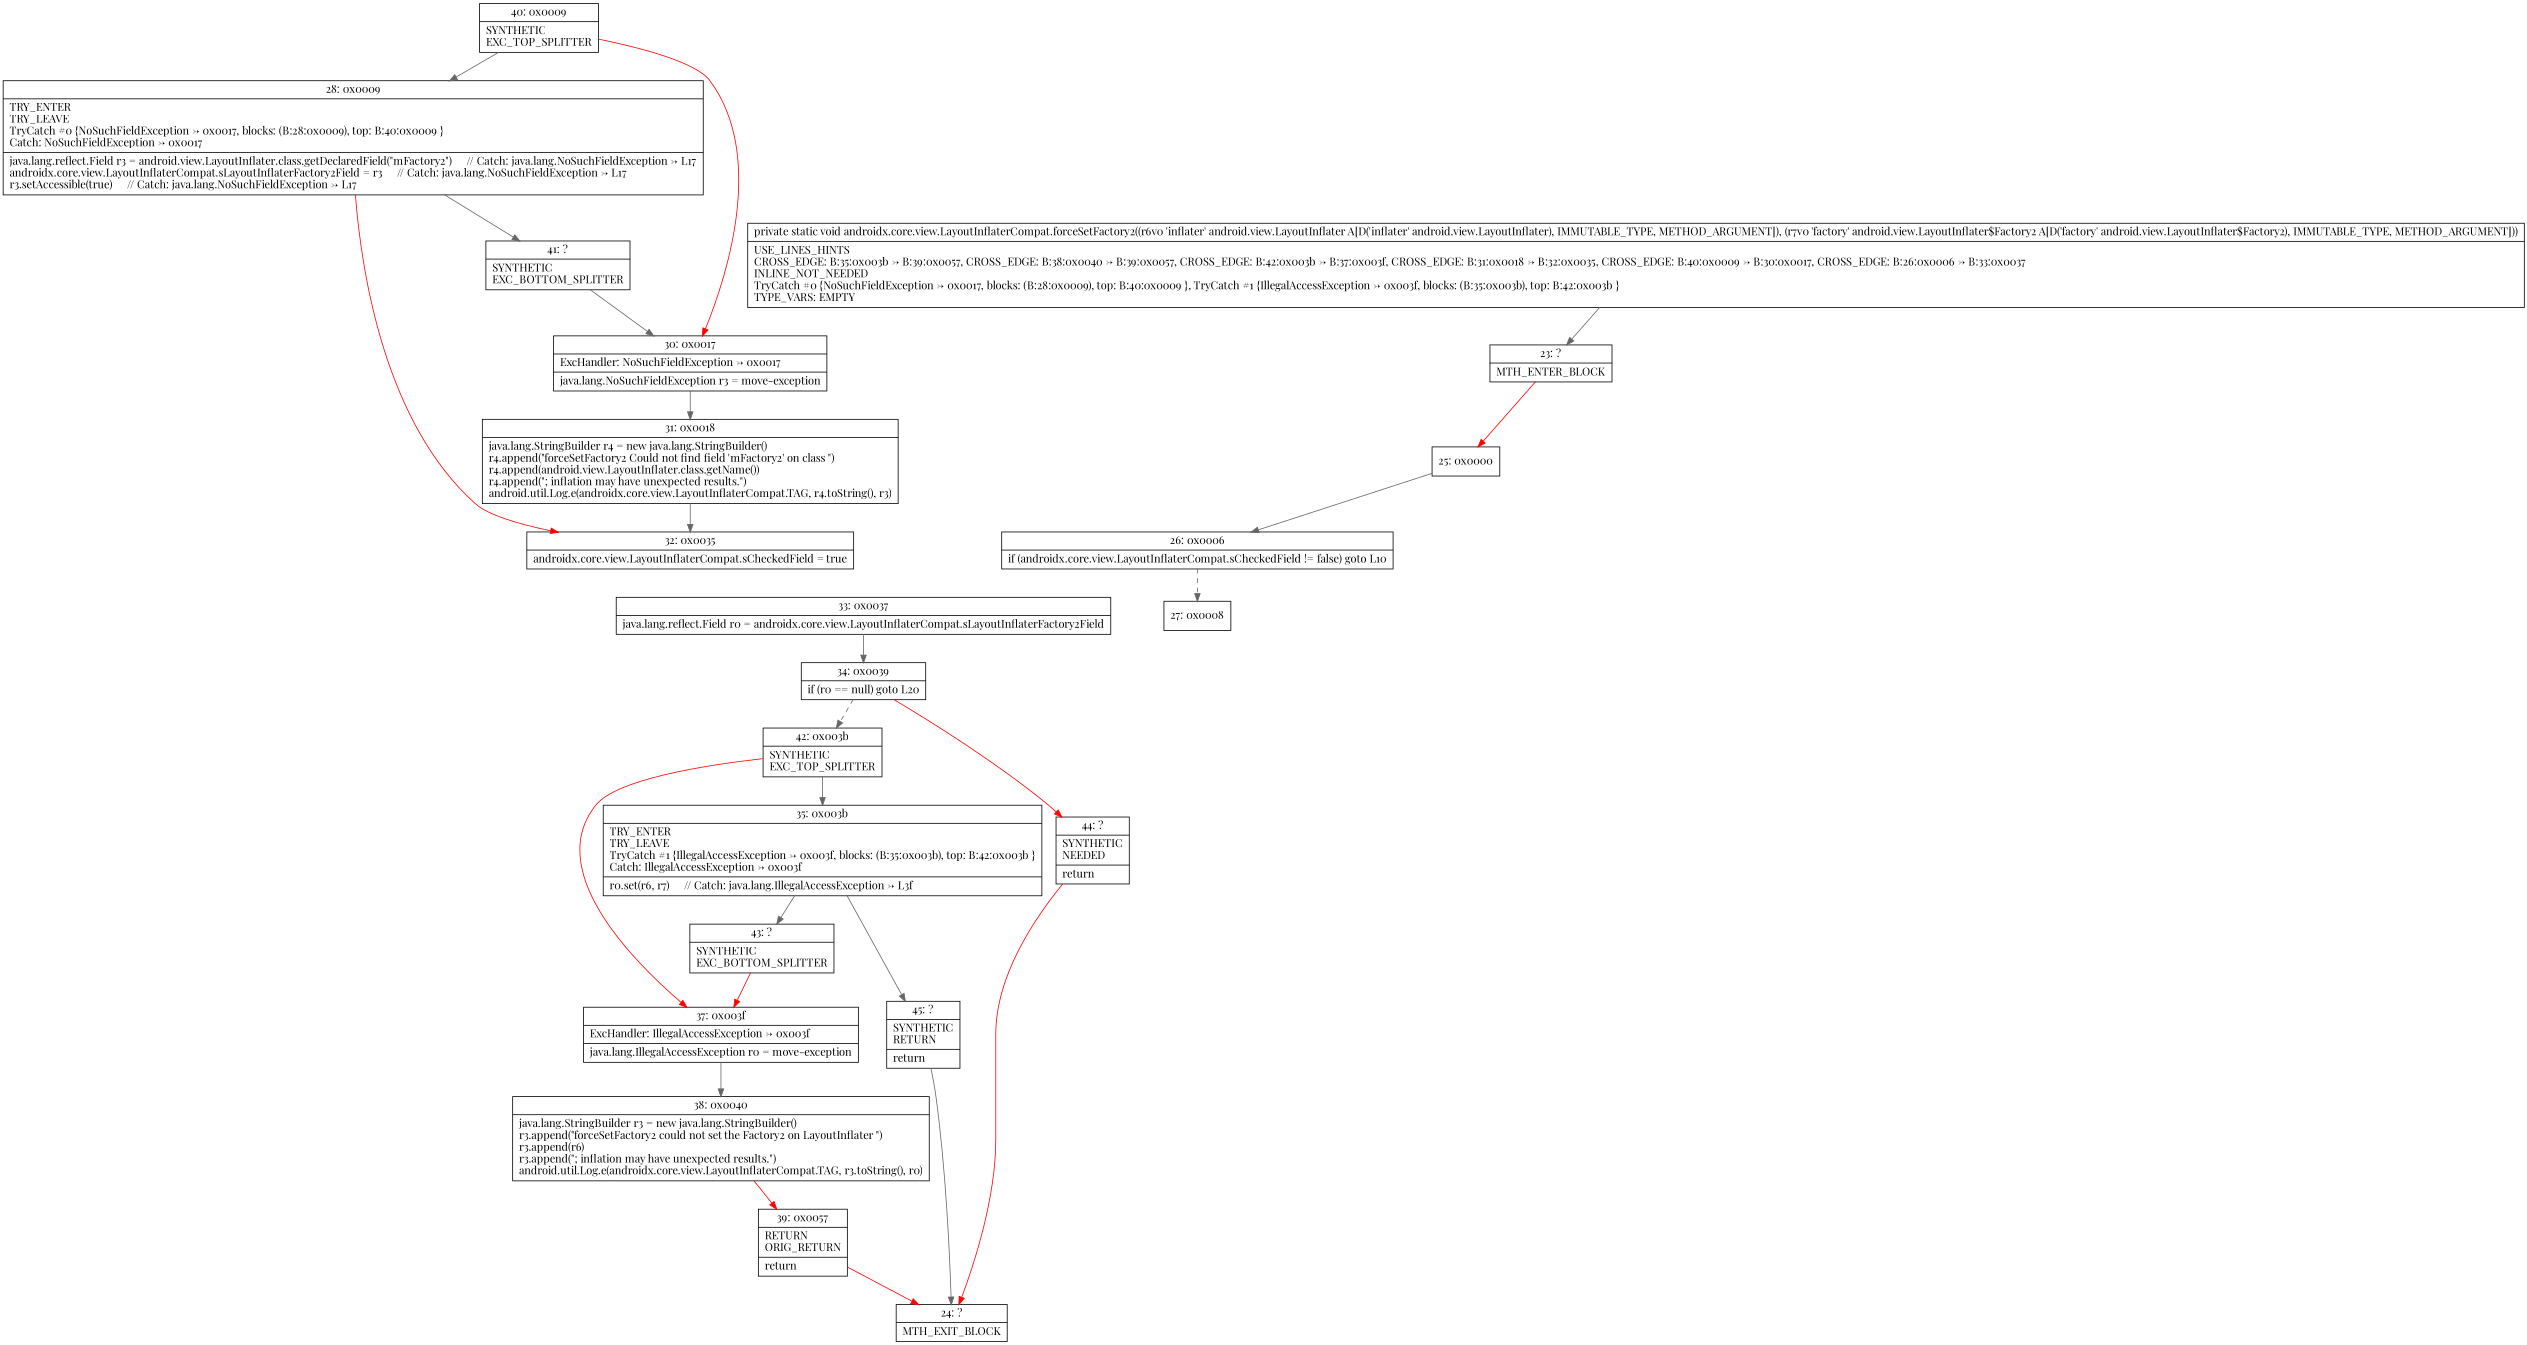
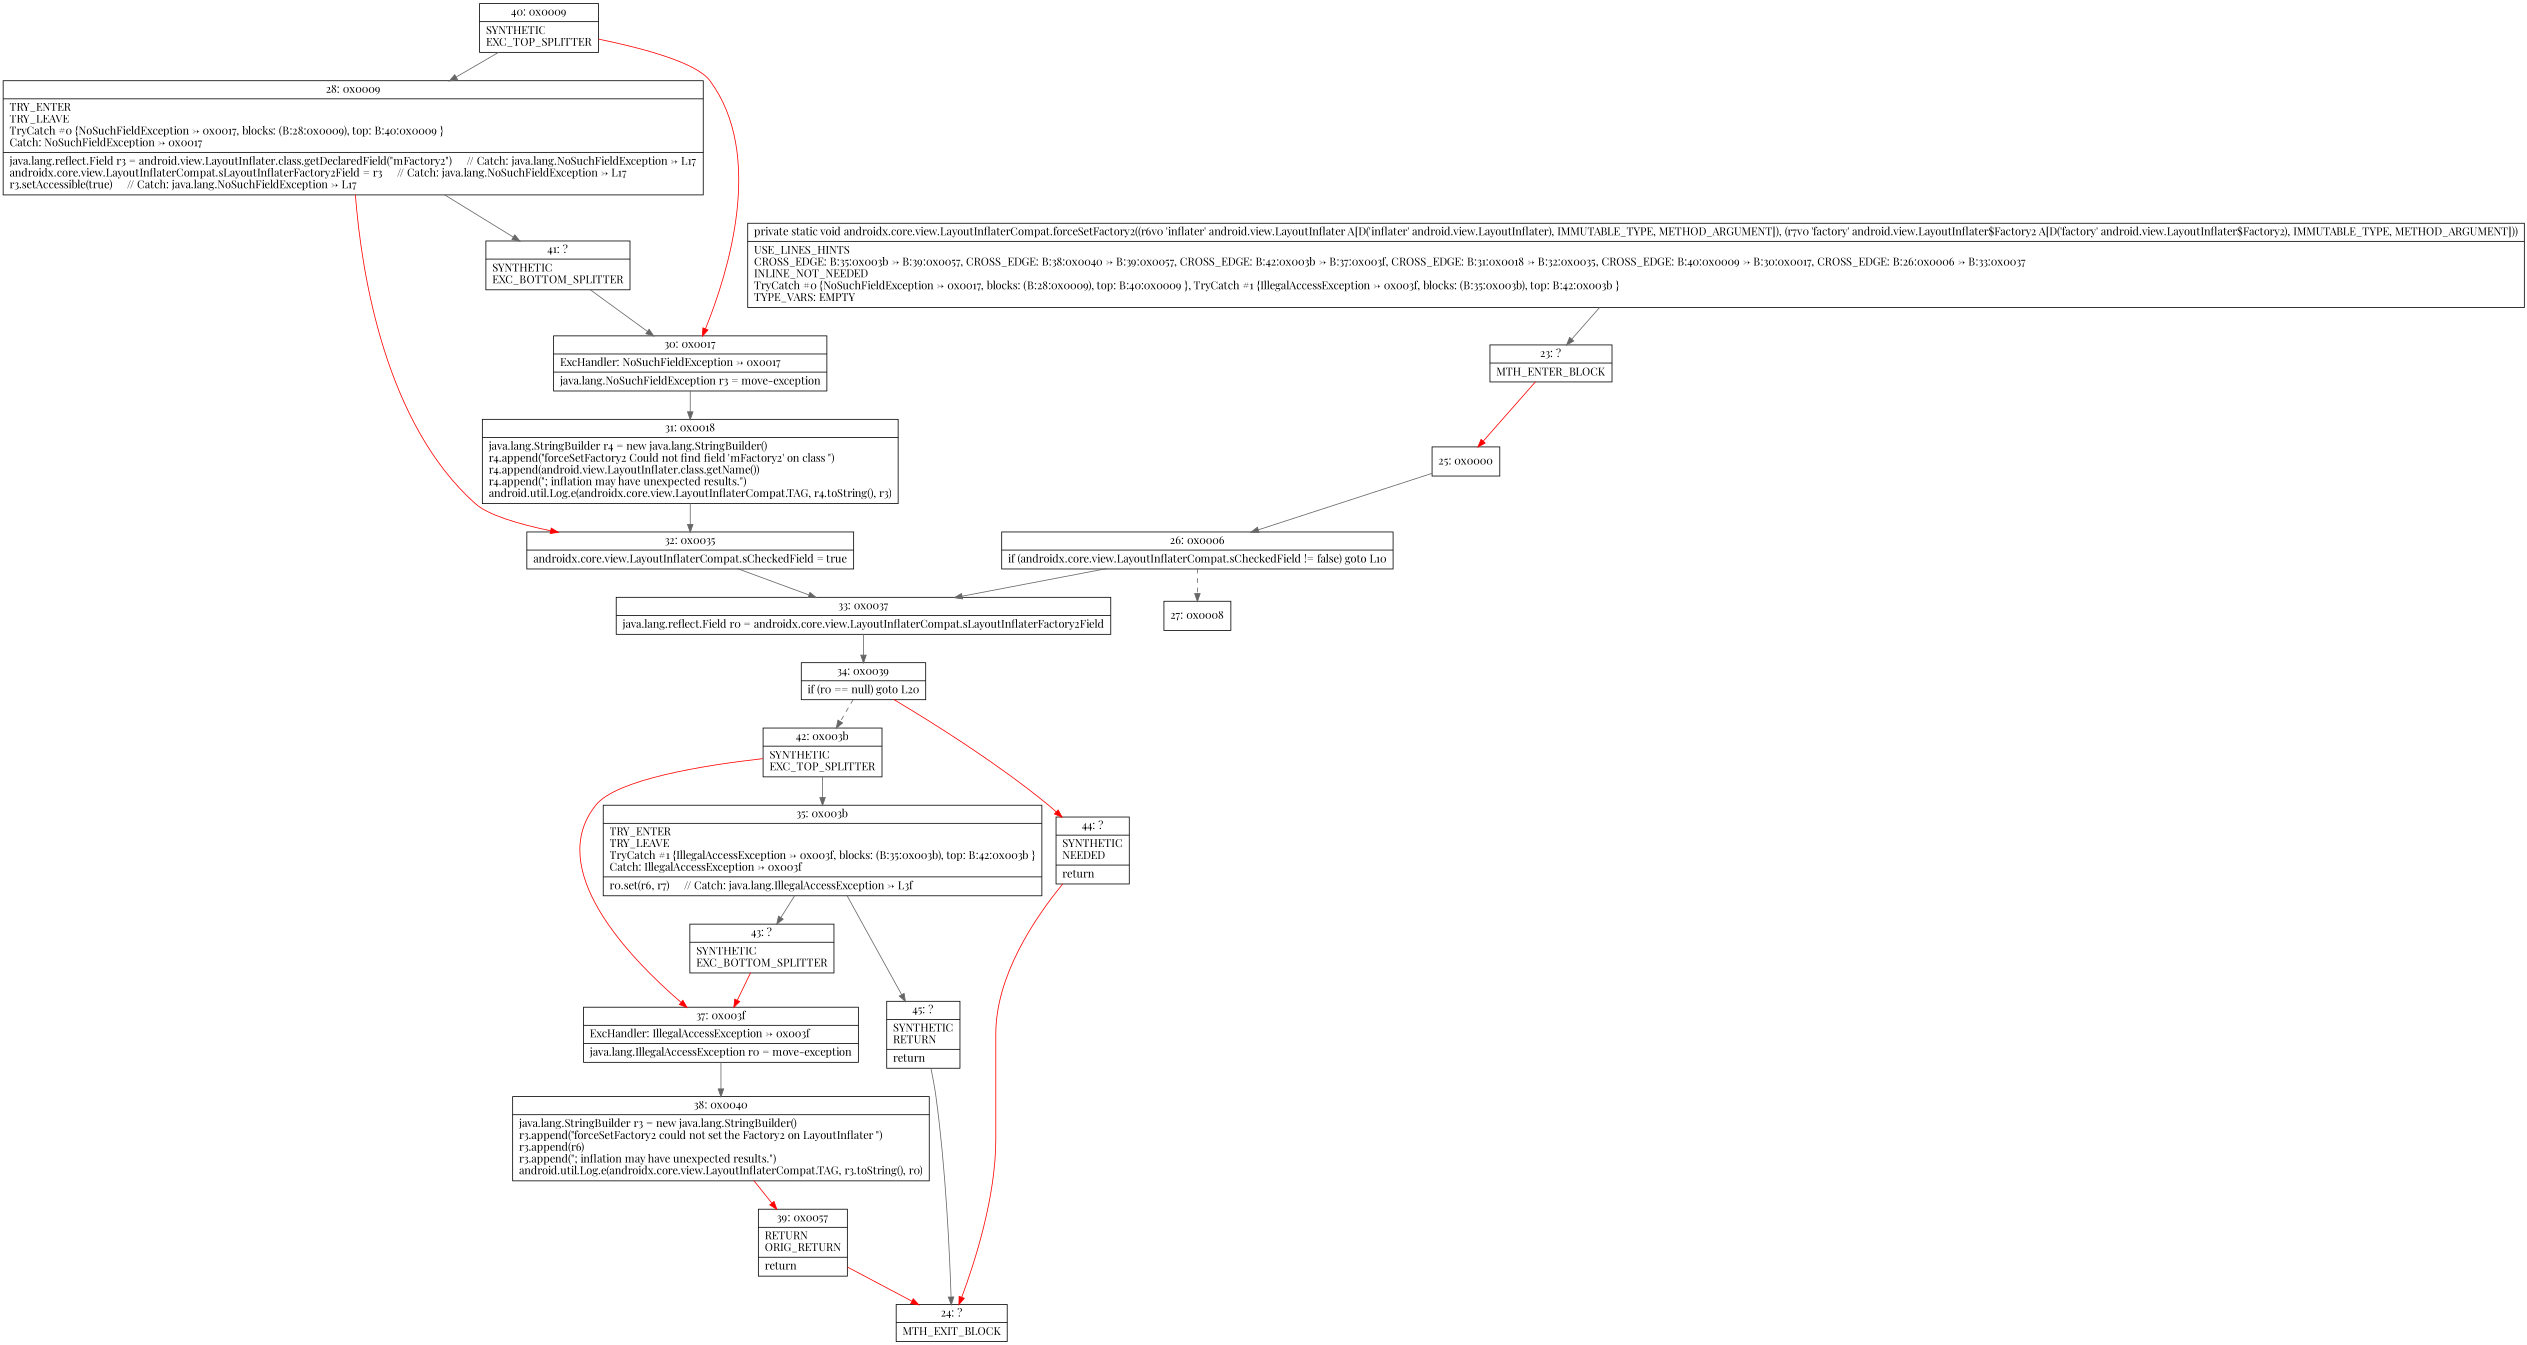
none -> (773, 582)
none -> (1034, 582)
